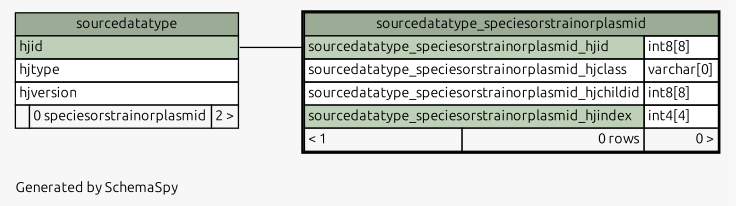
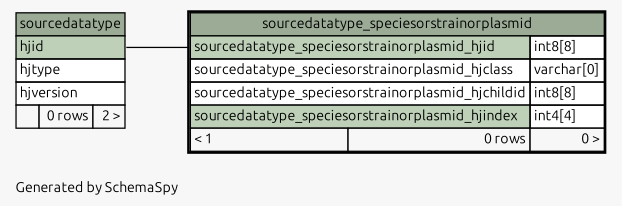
(121, 116) -> (68, 116)
